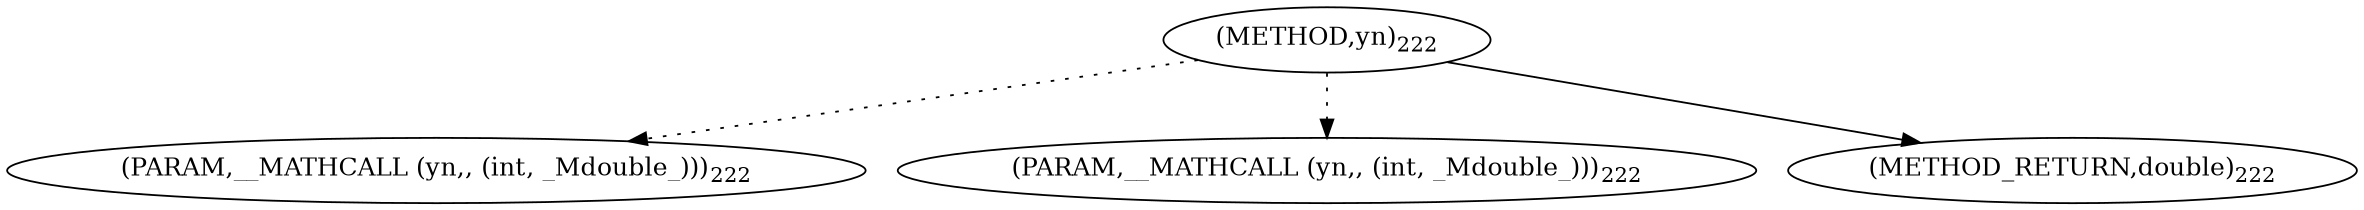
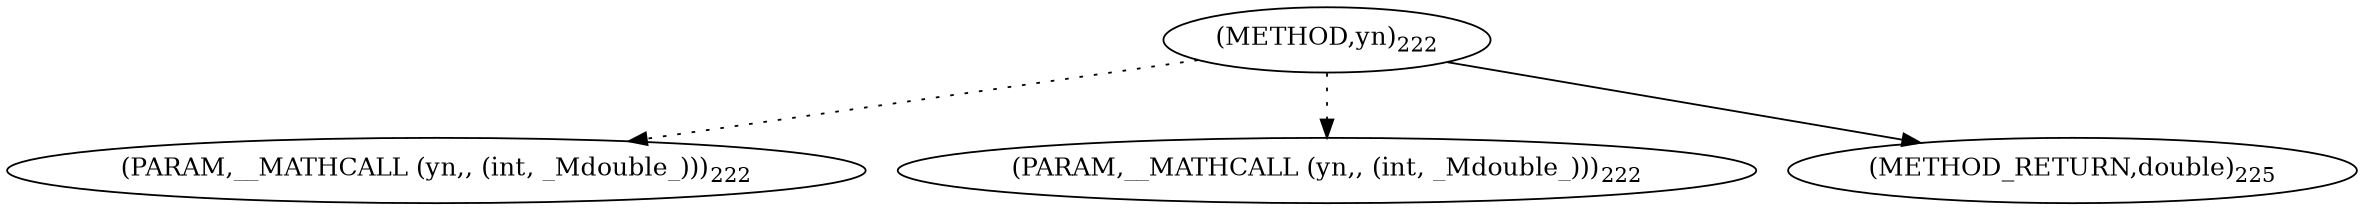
(2256, 168) -> (2256, 168)
